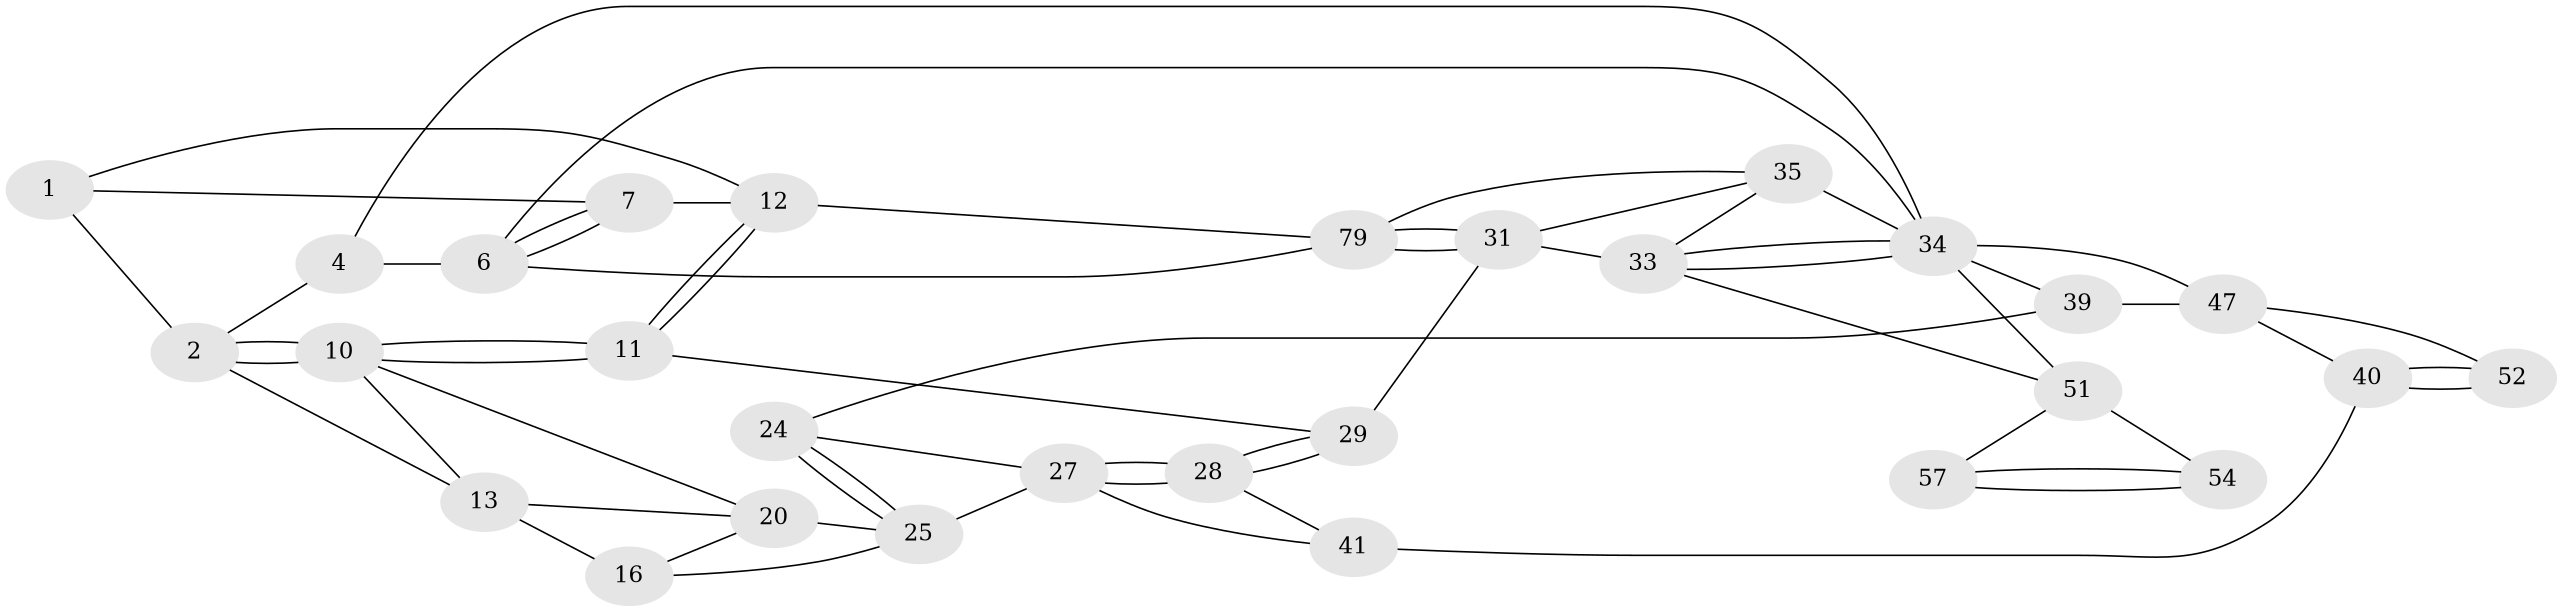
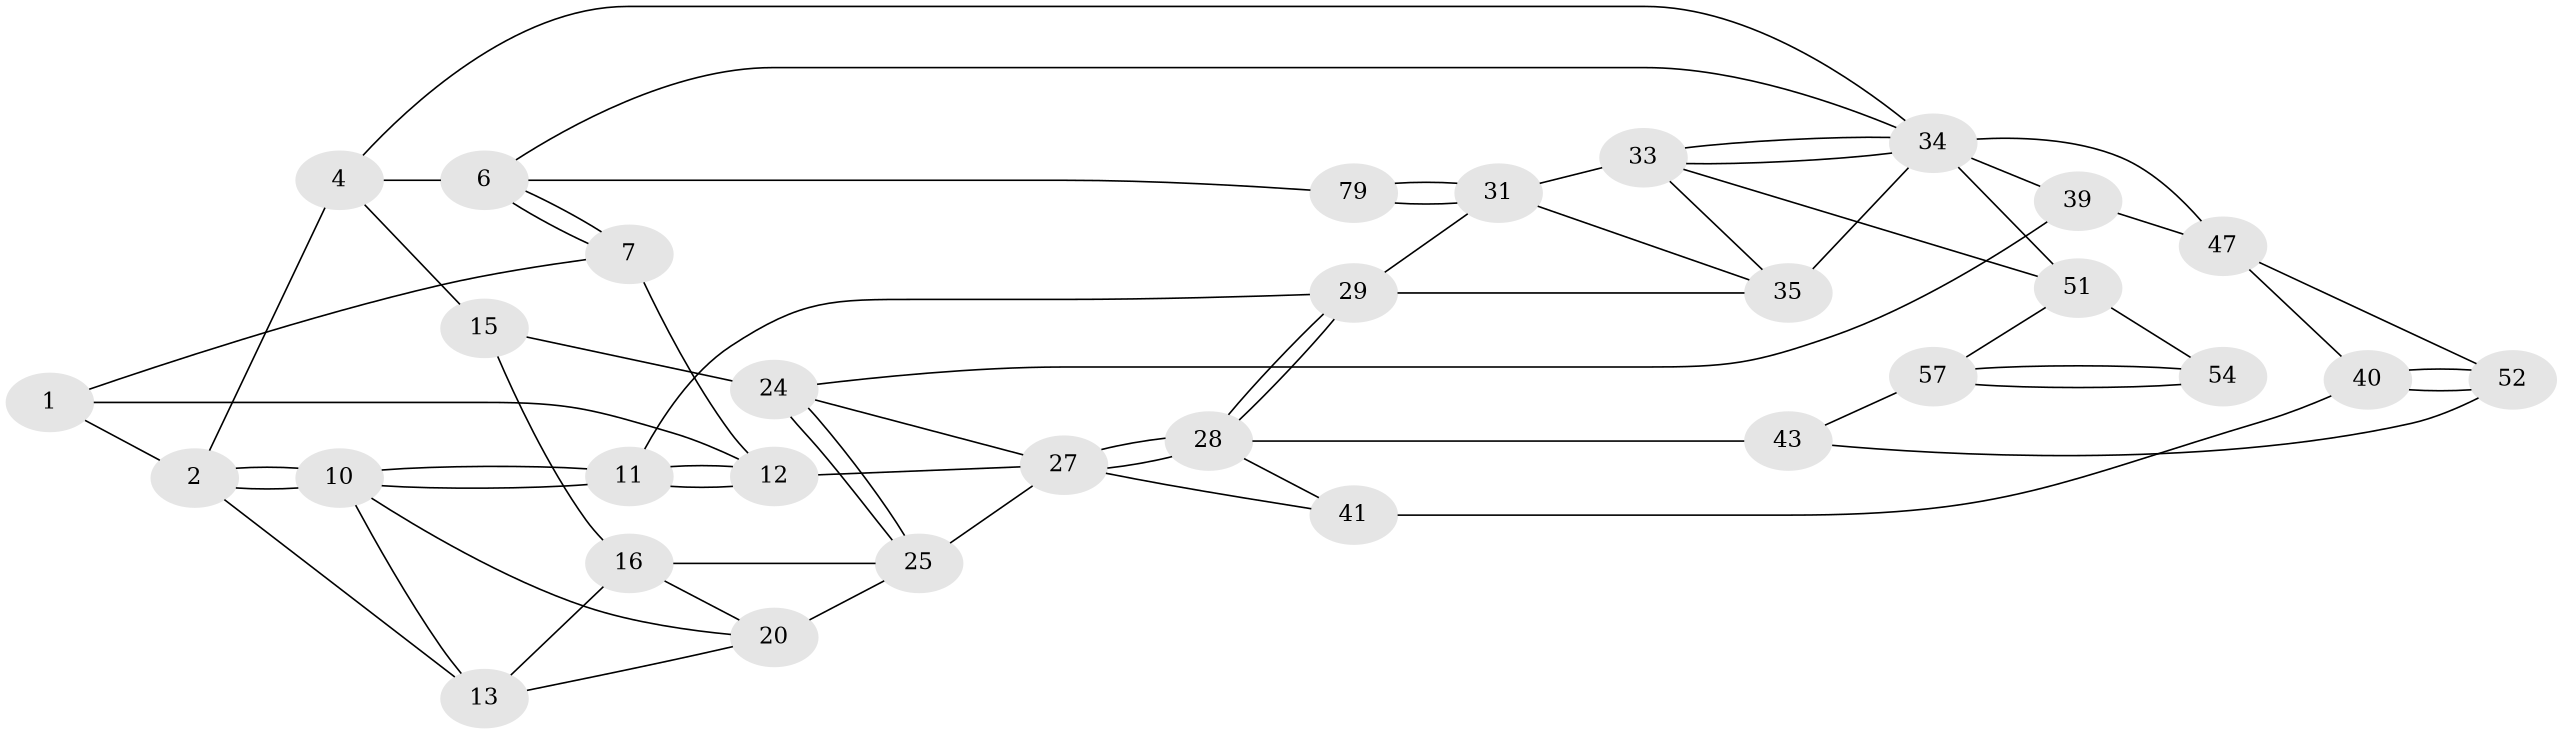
(1564, 178) -> (1571, 293)
(1064, 221) -> (919, 471)
none -> (485, 328)
none -> (1788, 441)
